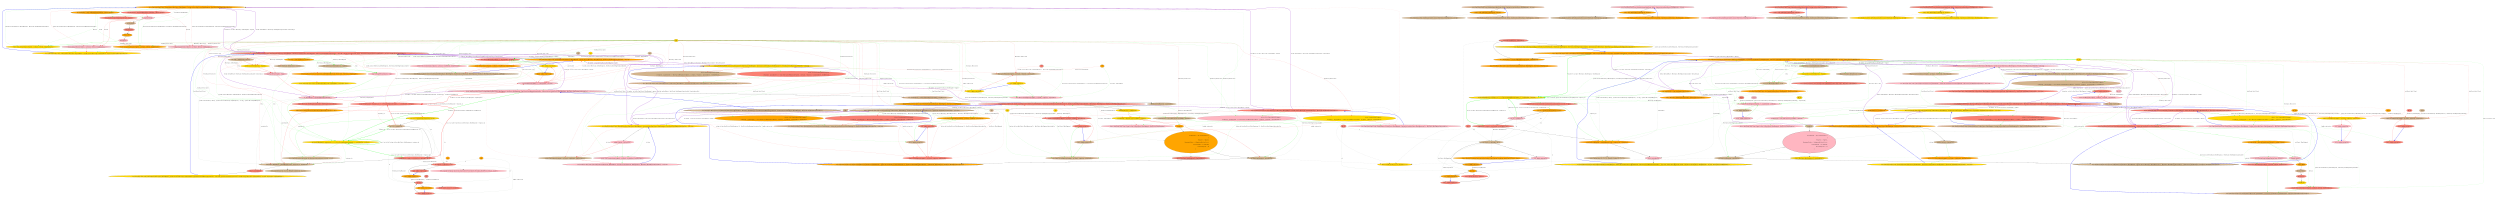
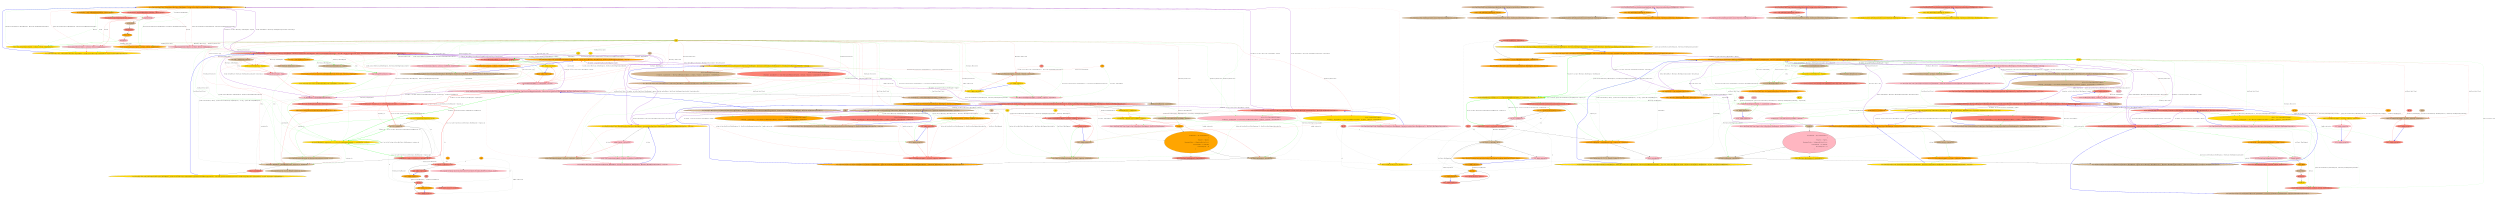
(578, 53) -> (578, 53)
